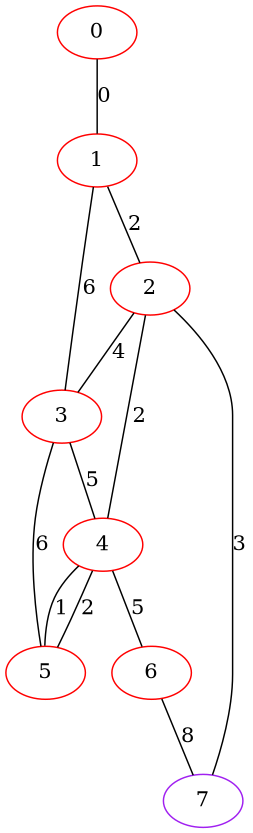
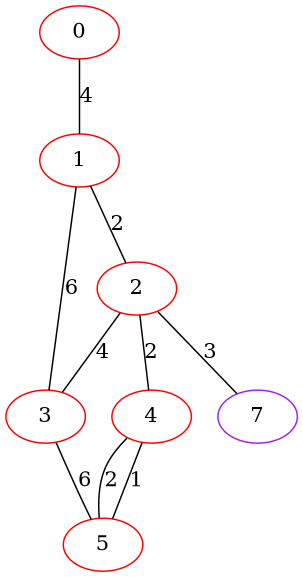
(105, 96) -> (87, 96)
(82, 481) -> none
(152, 673) -> none
